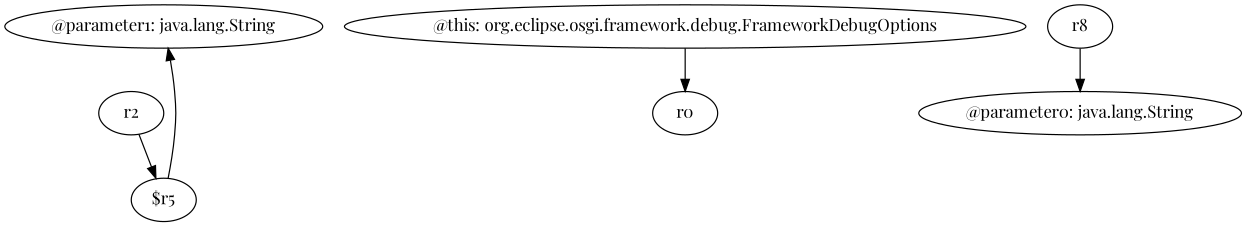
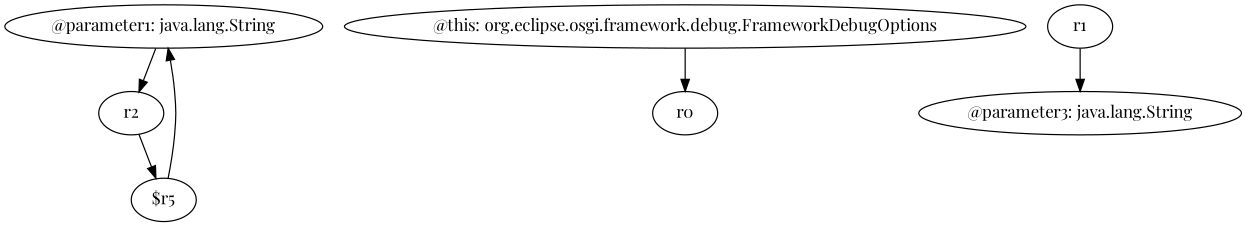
(1080, 26) -> (1080, 26)
none -> (150, 65)
(1080, 113) -> (1080, 113)
